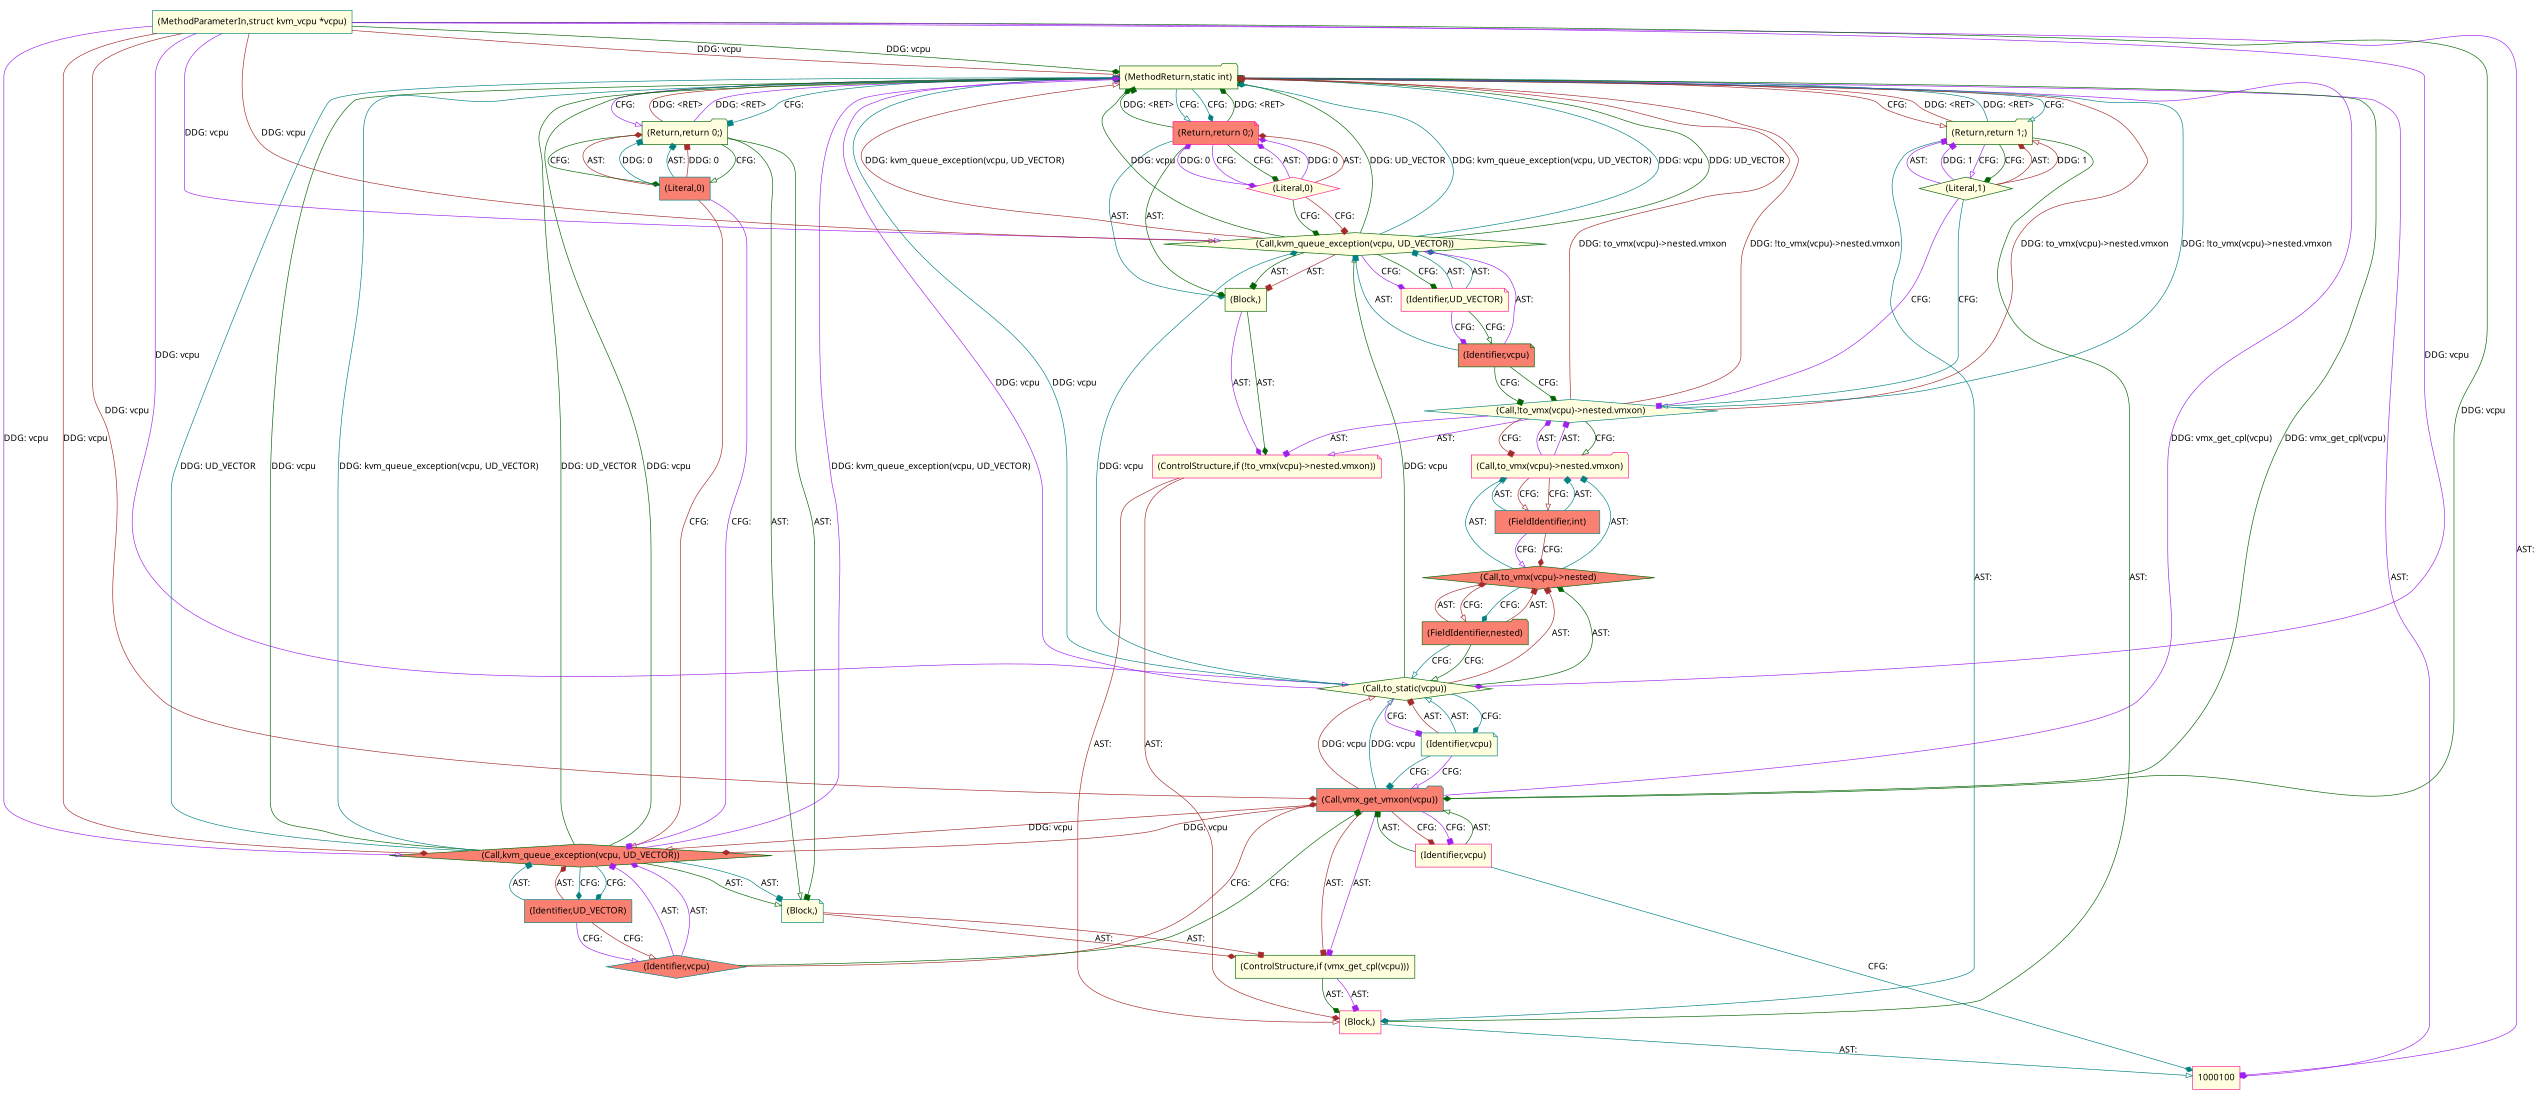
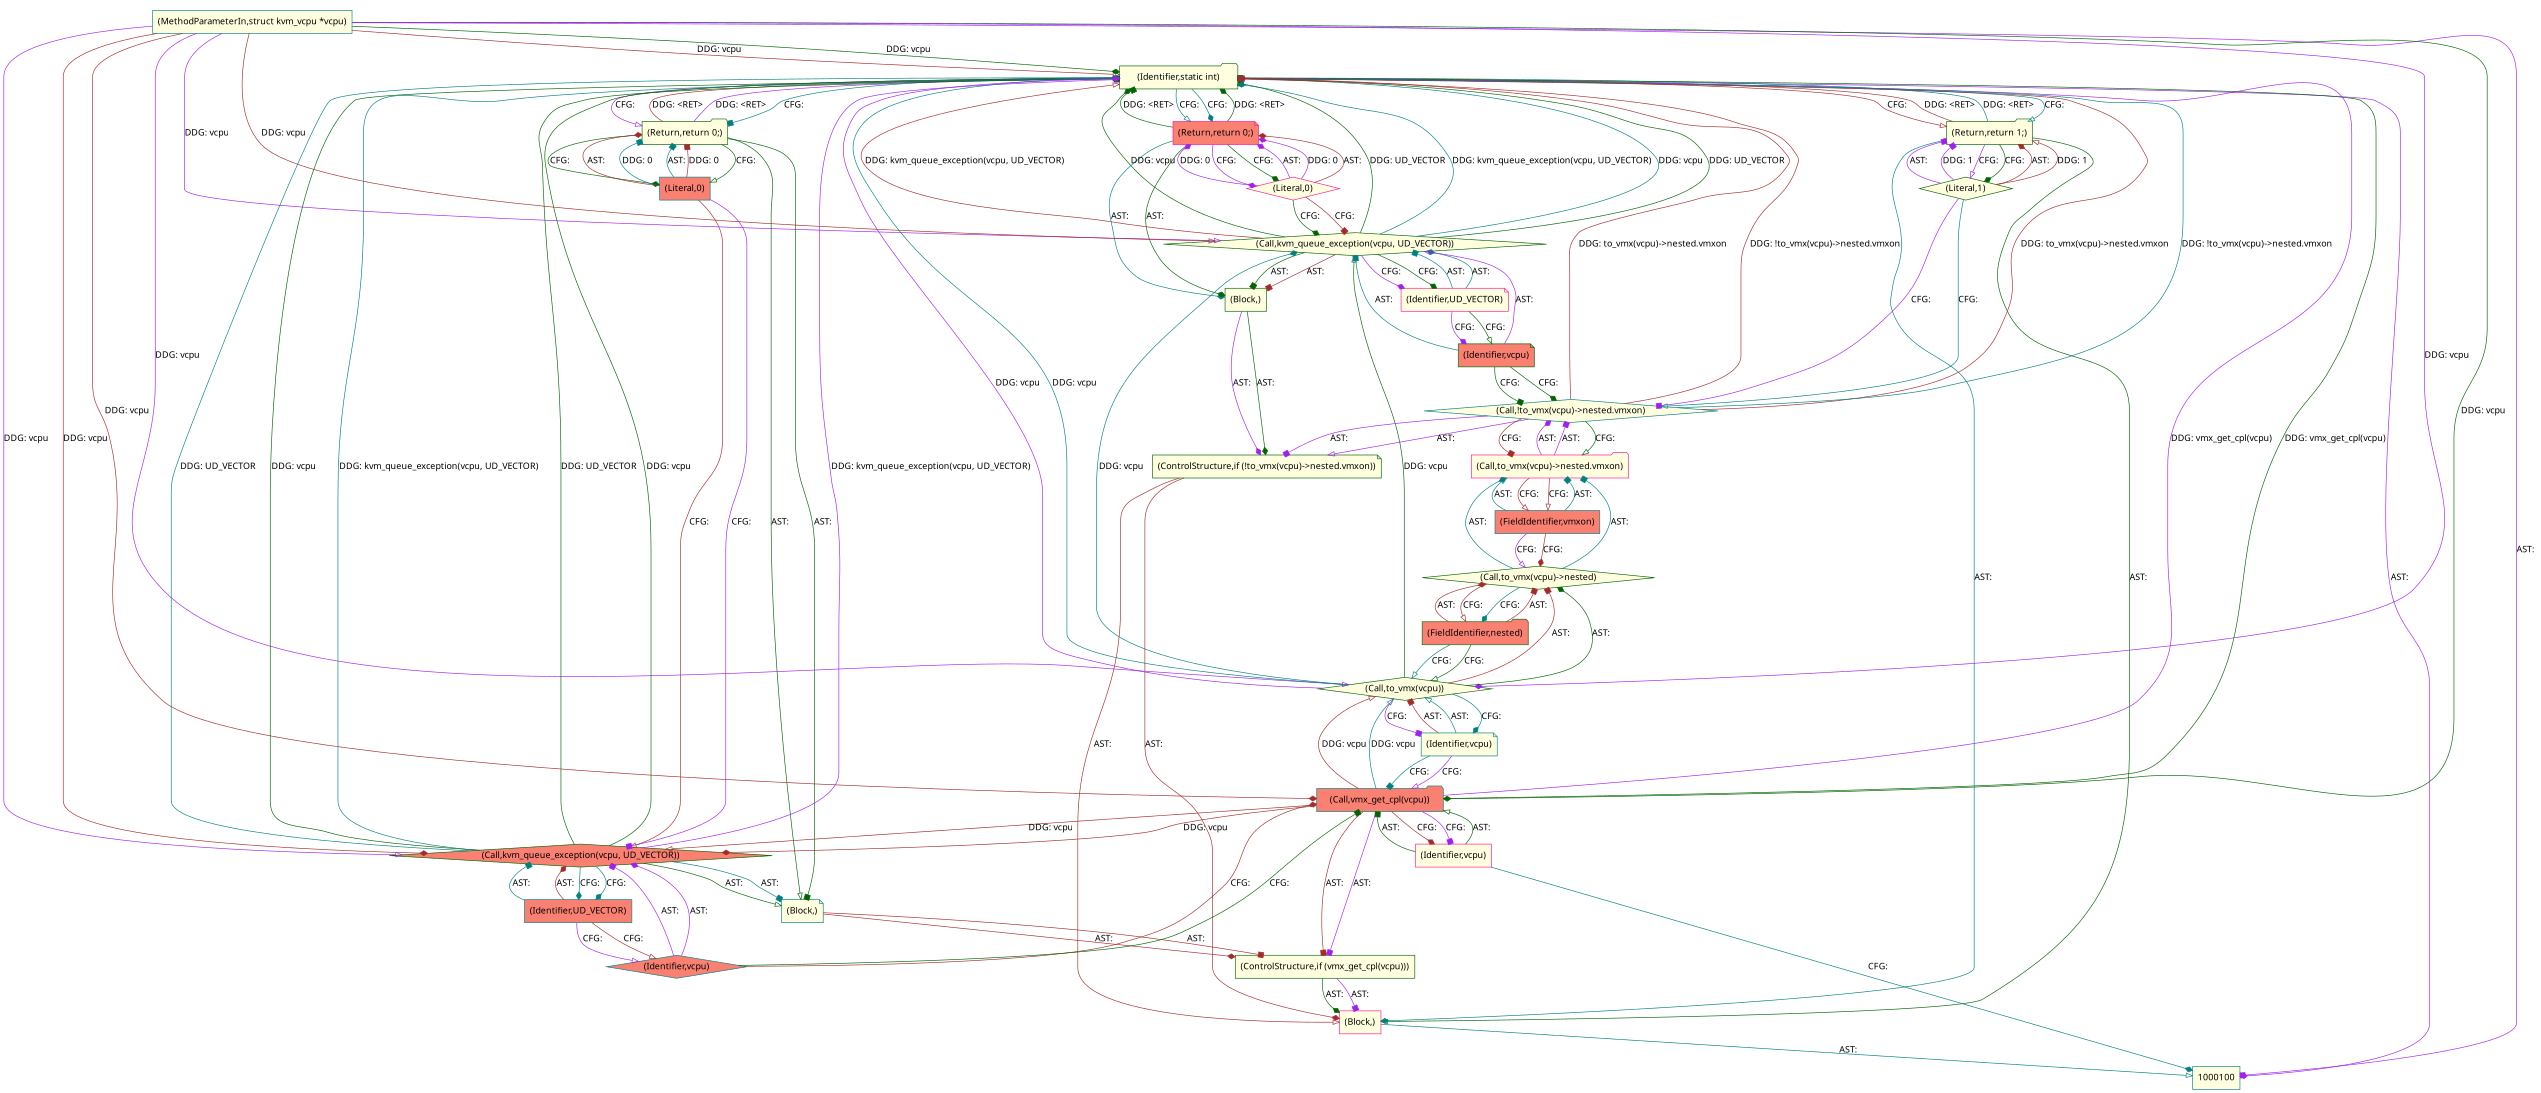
(1179, 77) -> (1179, 77)
(1267, 467) -> (1267, 467)
(1547, 522) -> (1547, 522)
(1538, 578) -> (1538, 578)
(1405, 689) -> (1405, 689)
(1380, 800) -> (1380, 800)
(2216, 1078) -> (2216, 1078)
